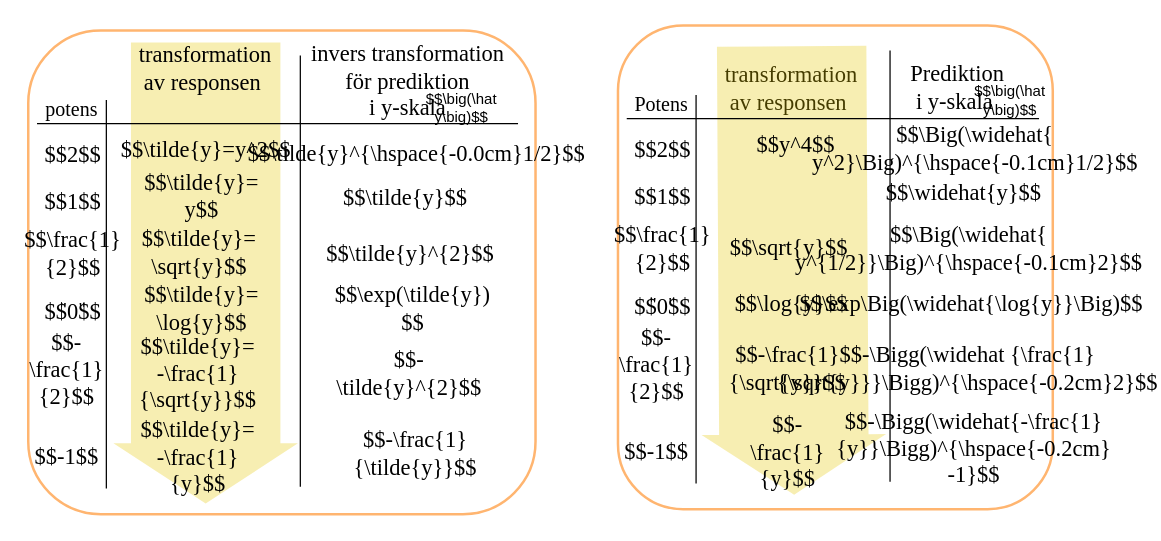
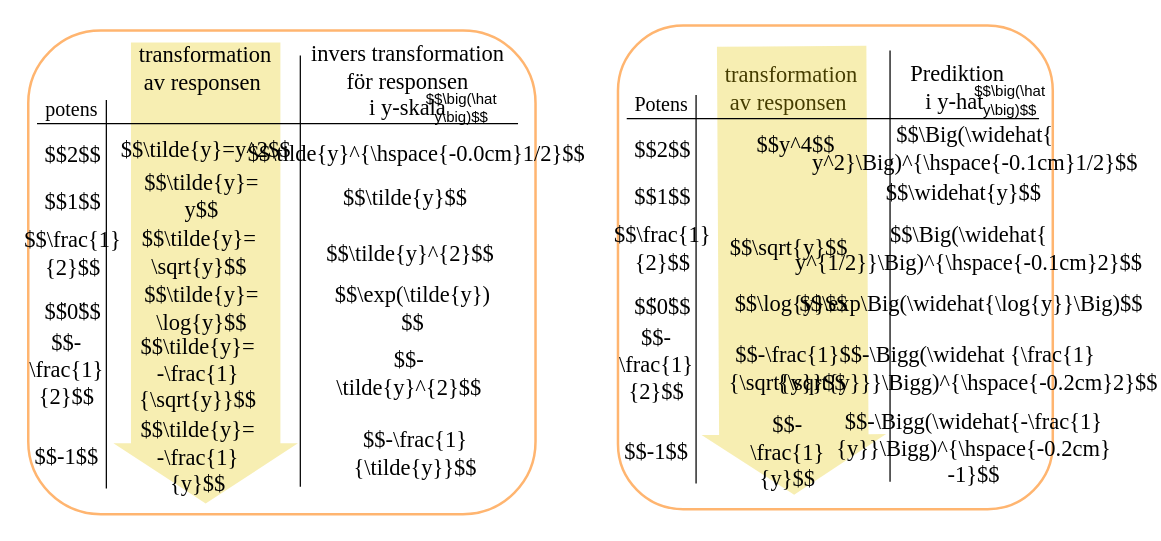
(408, 82) -> (408, 82)
(958, 88) -> (958, 88)
